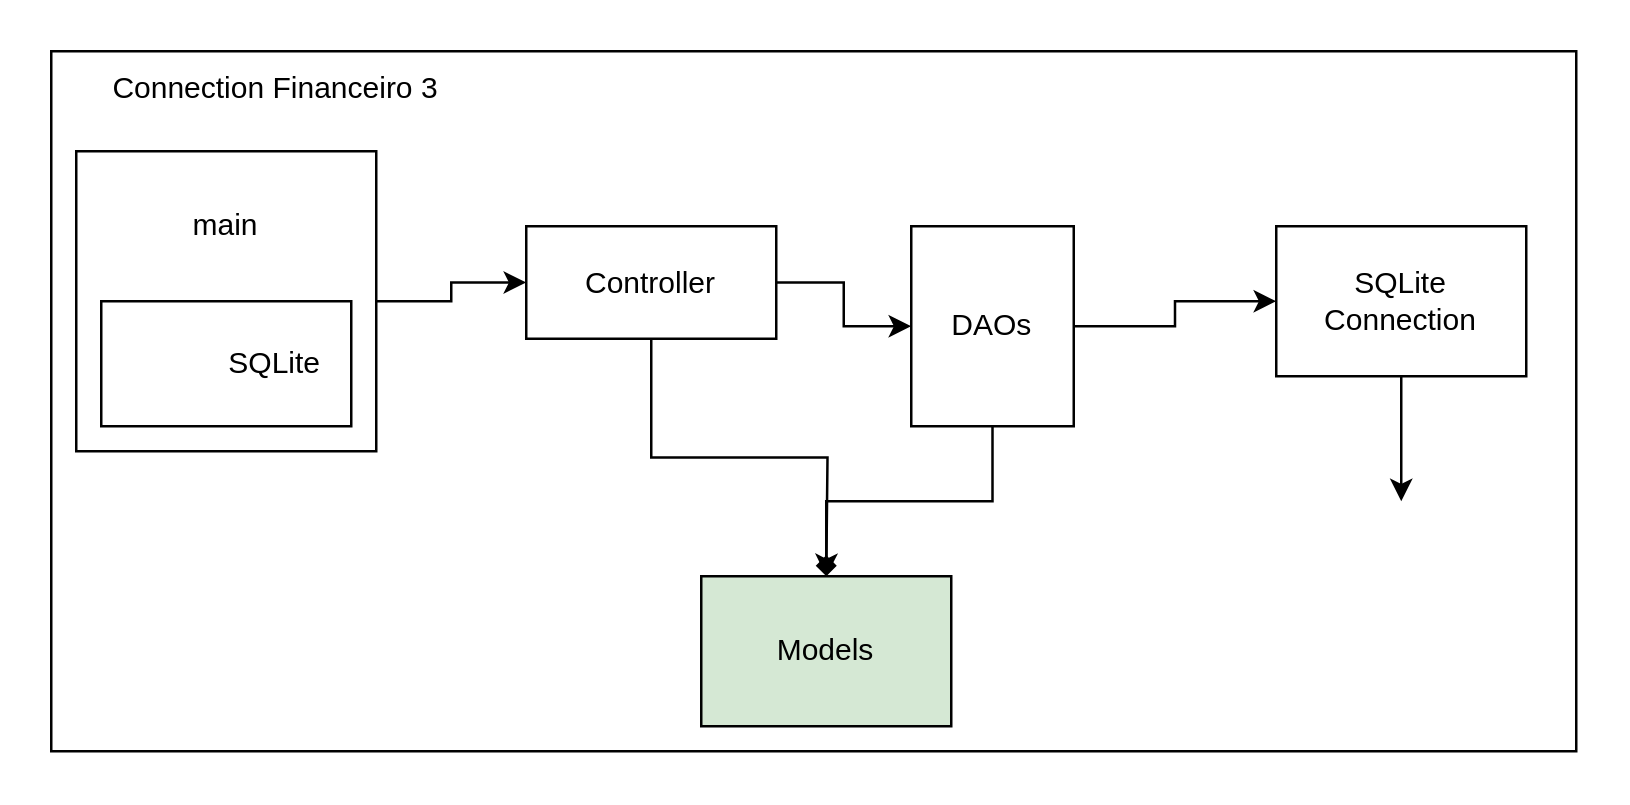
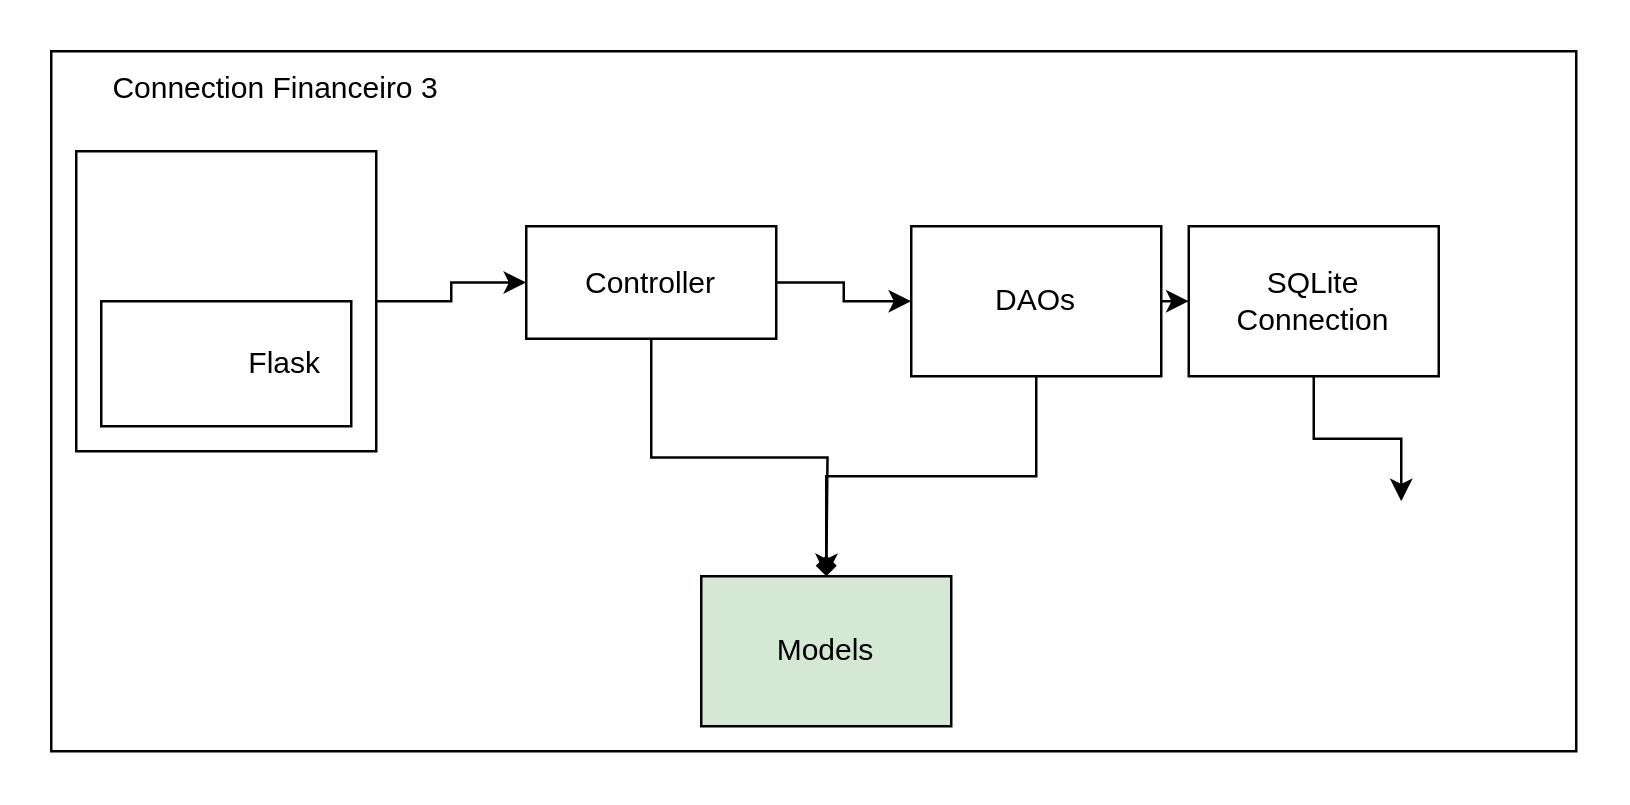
(226, 226) -> none
(1401, 301) -> (1314, 301)
(993, 326) -> (1036, 301)
(275, 364) -> (283, 364)
